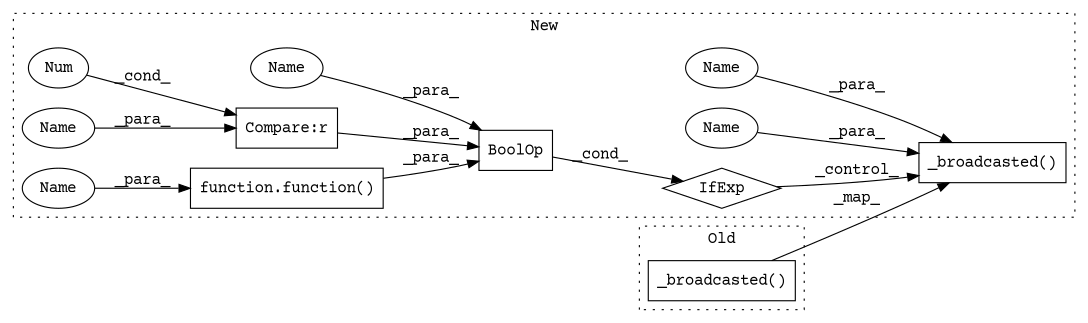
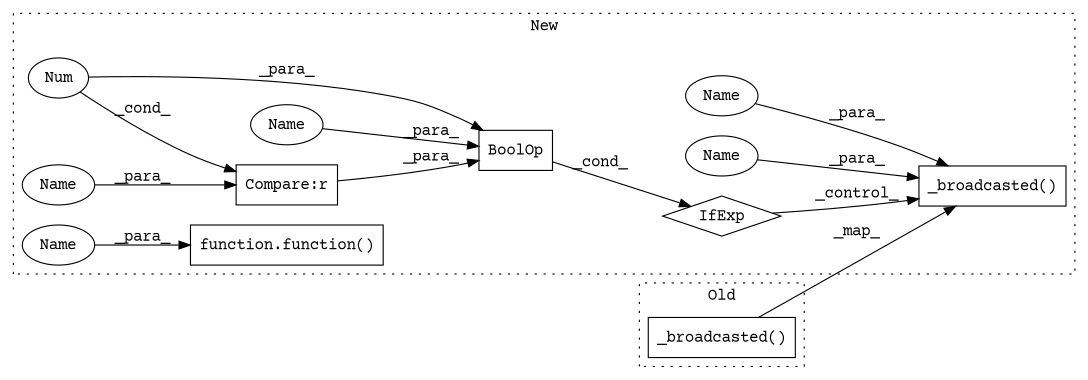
(426, 172) -> (284, 82)
